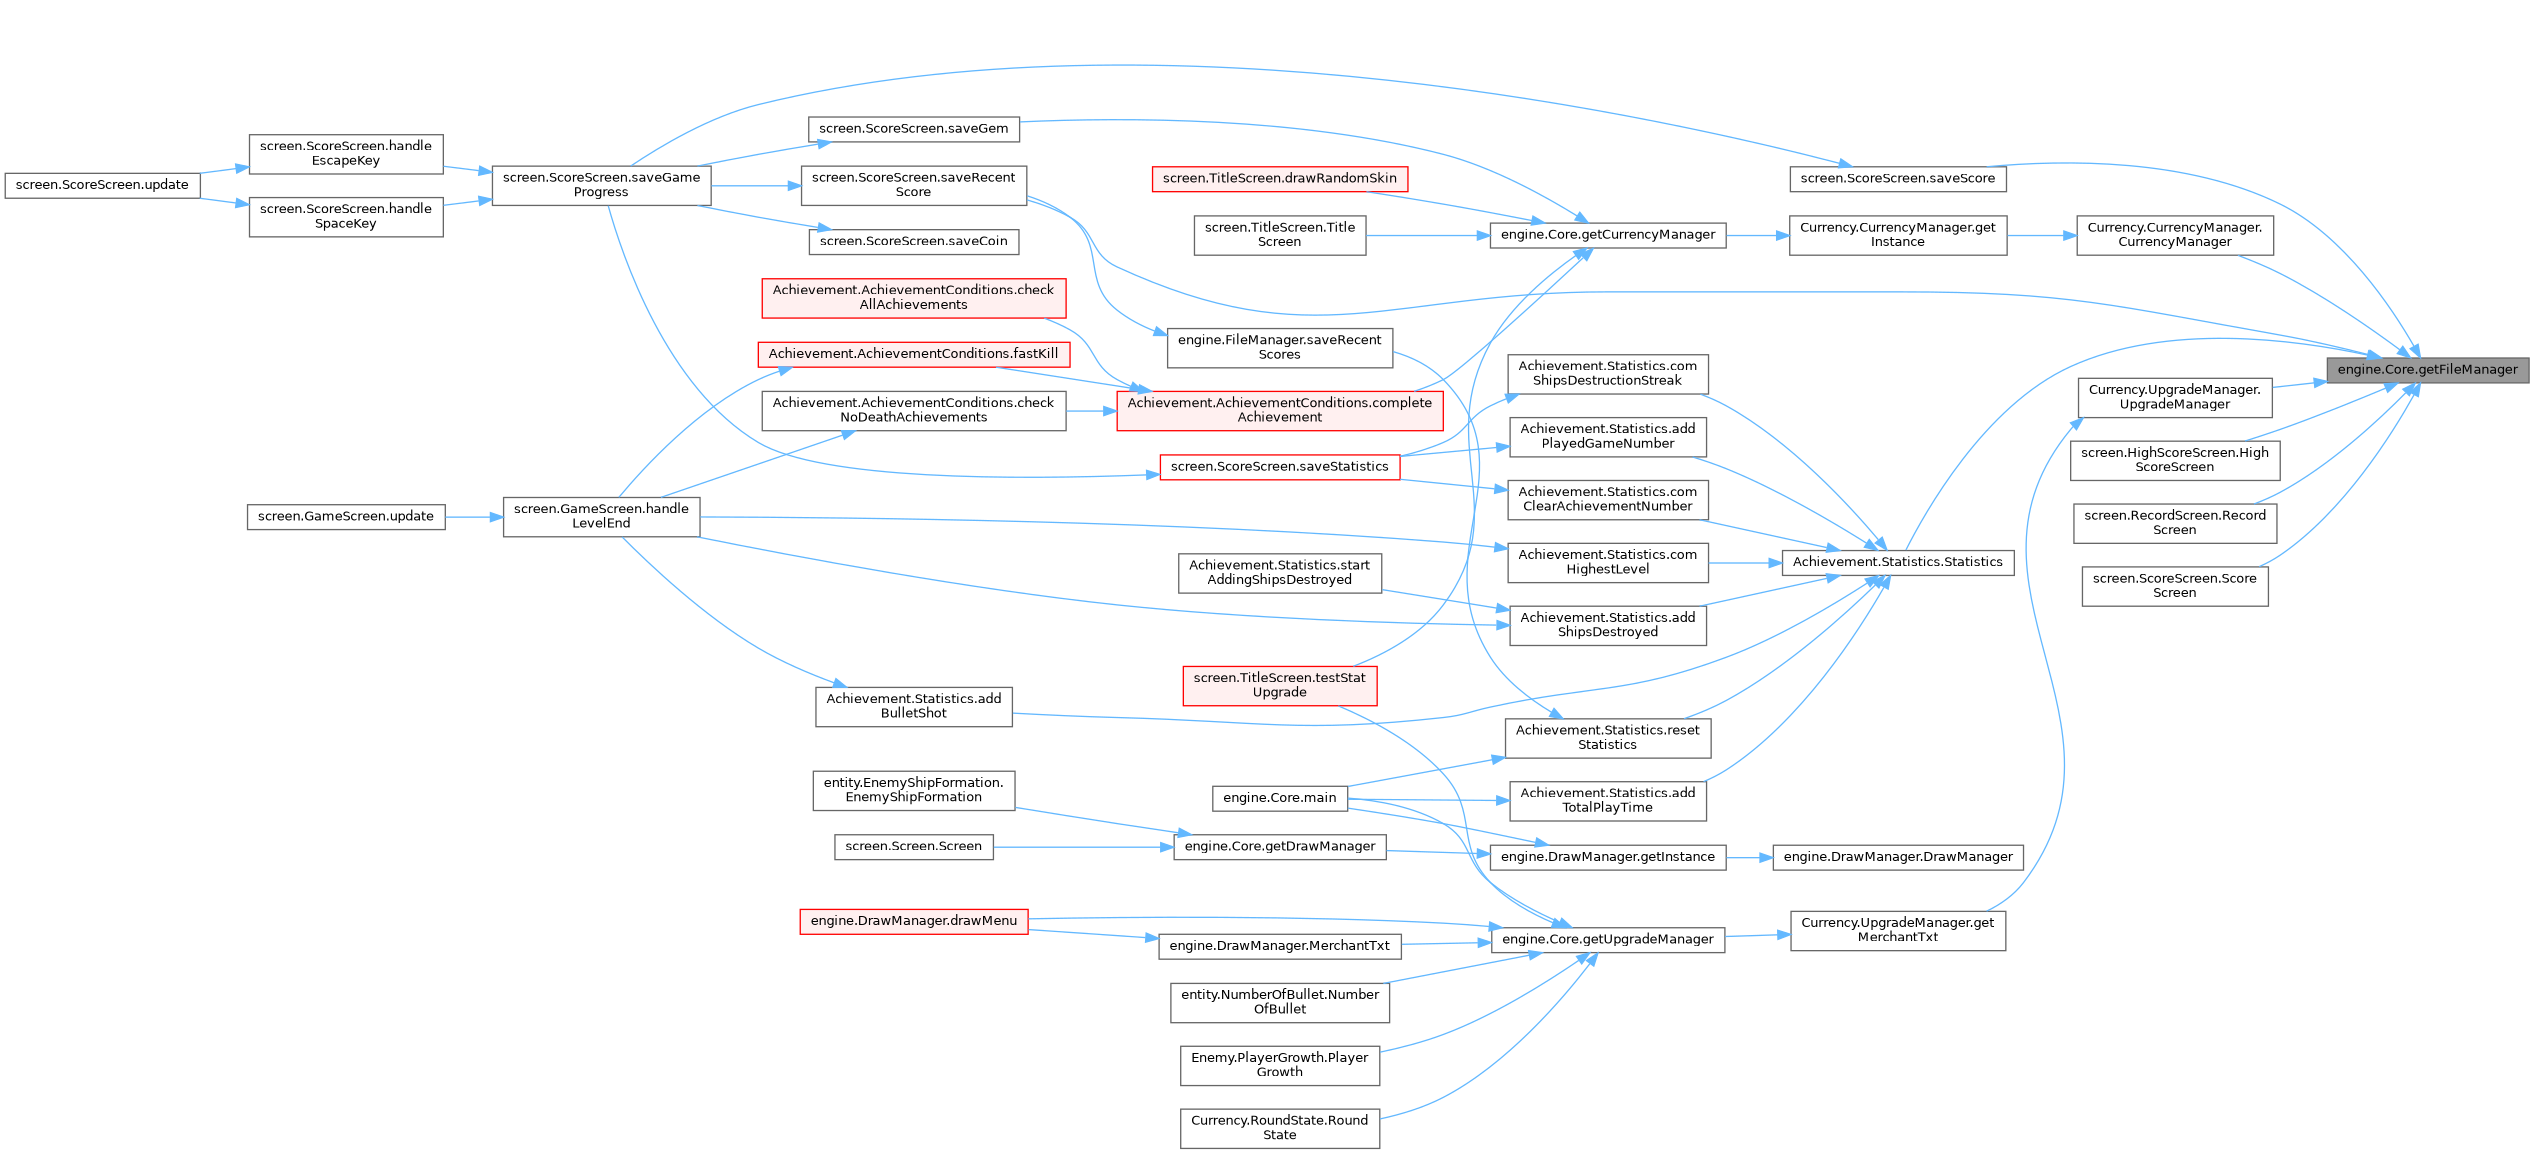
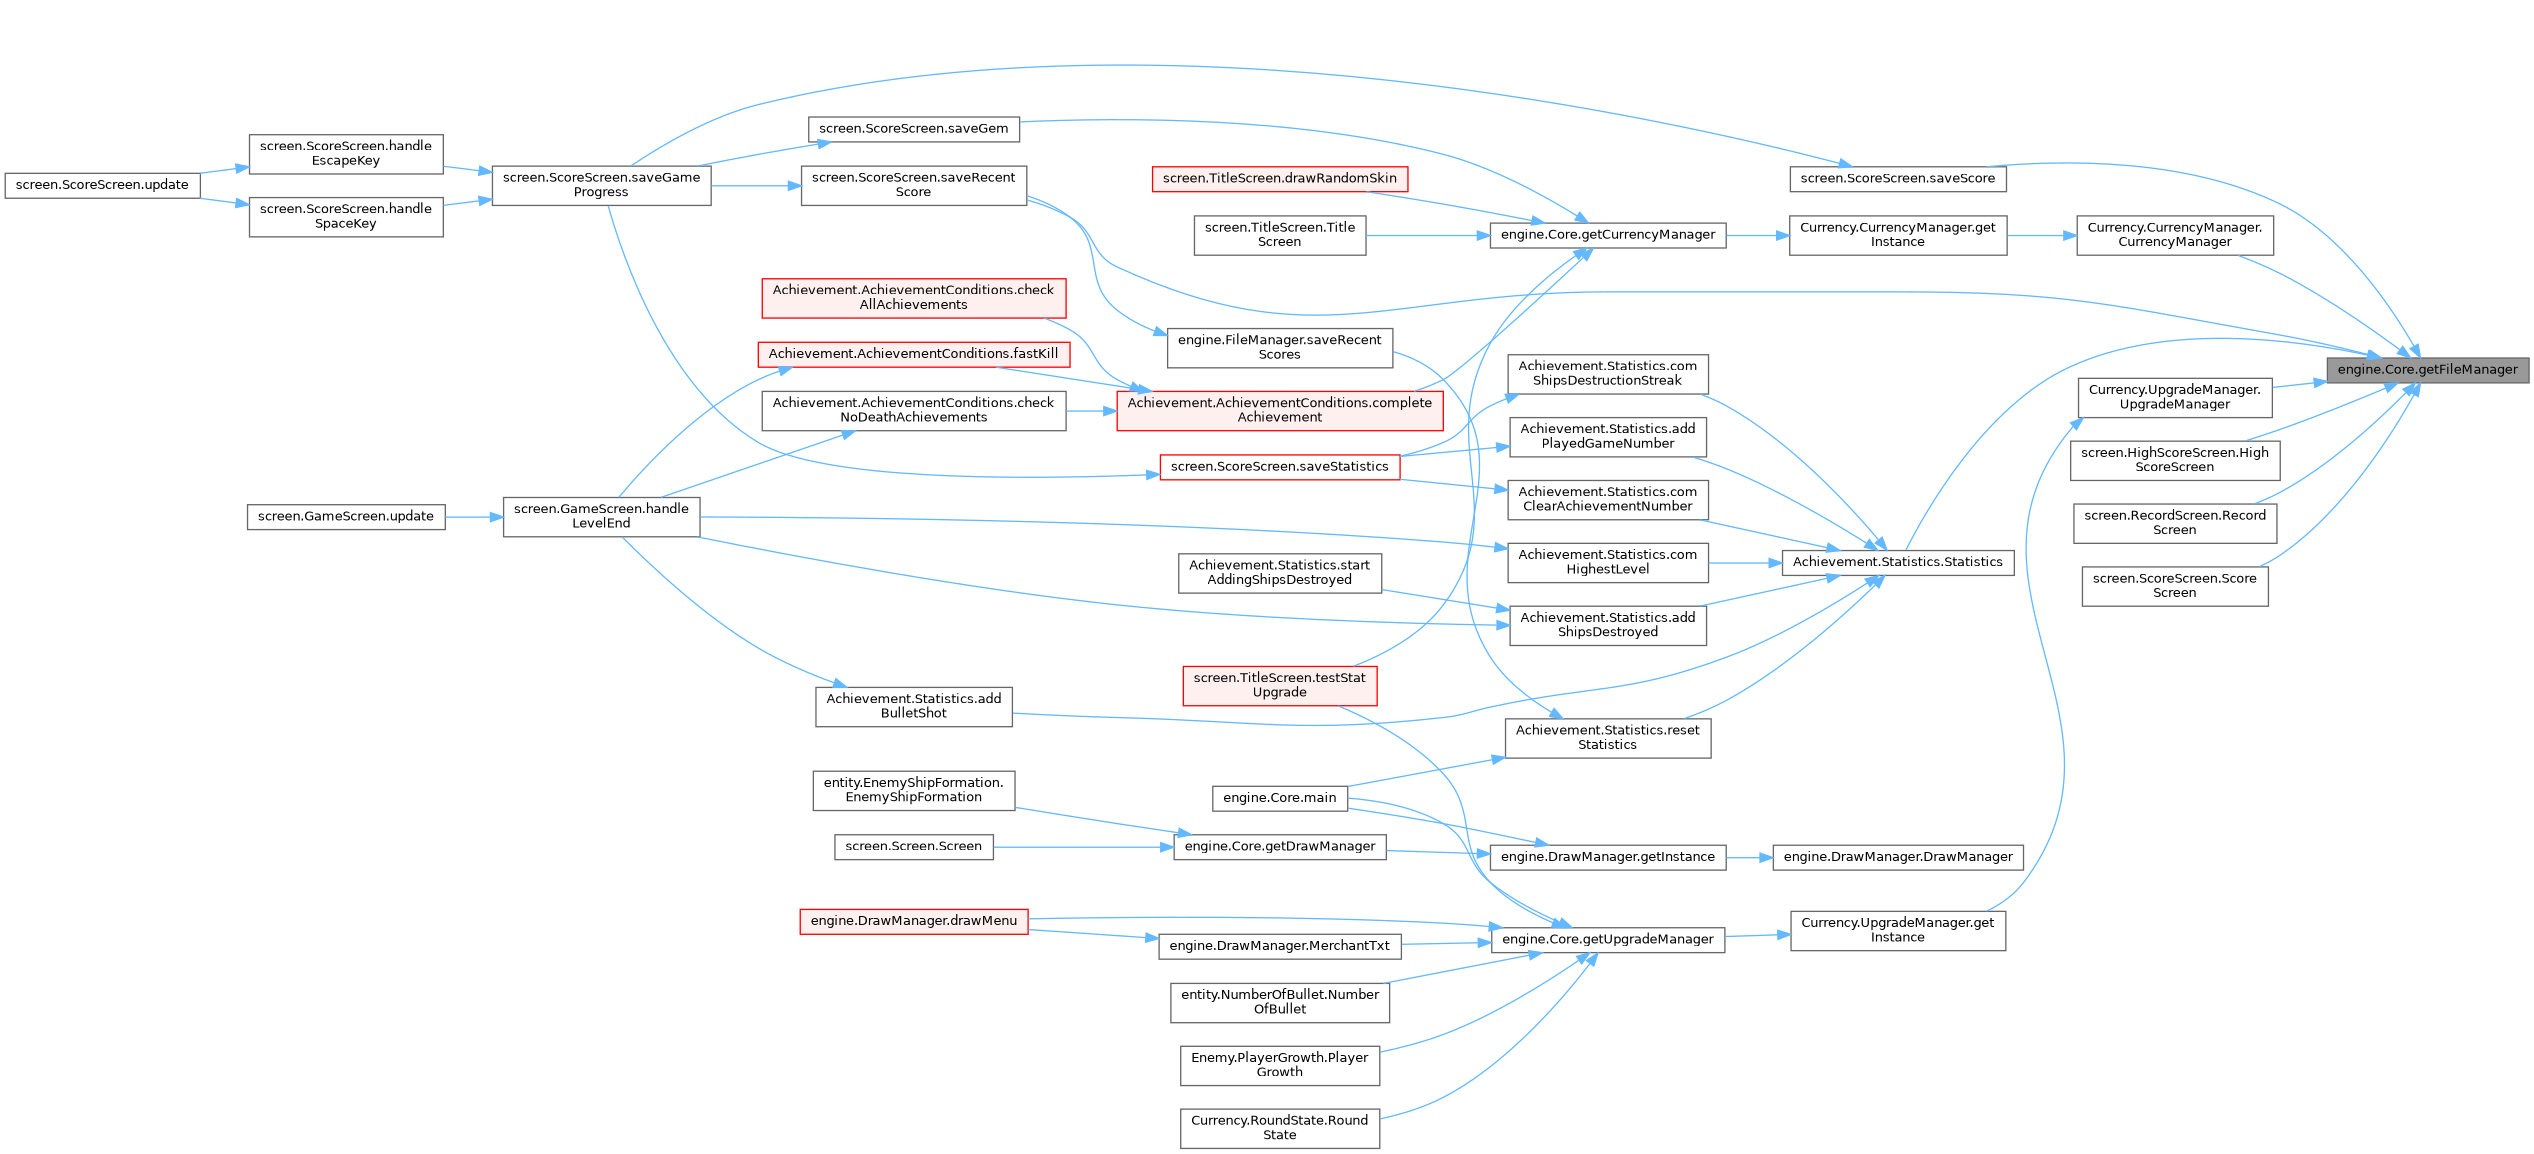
(914, 242) -> none
(1608, 801) -> none
(1898, 931) -> (1898, 931)
